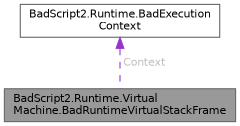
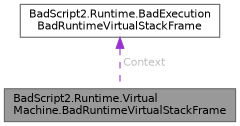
(120, 21) -> (120, 21)
